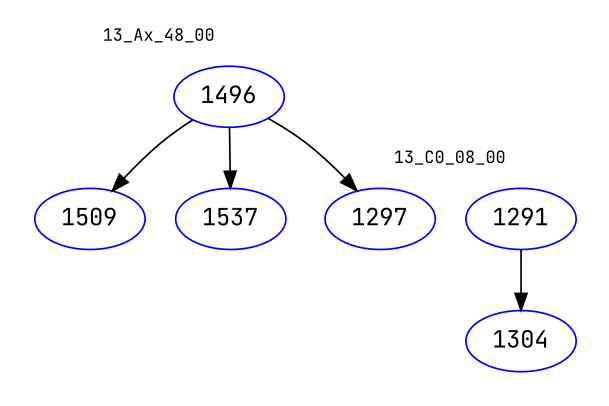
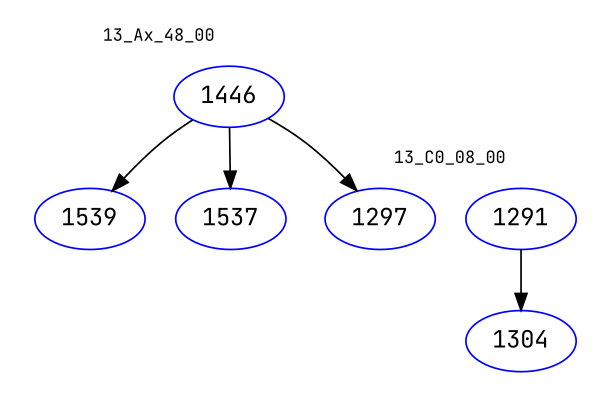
(229, 97) -> (229, 97)
(90, 219) -> (90, 219)
